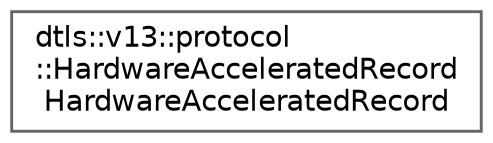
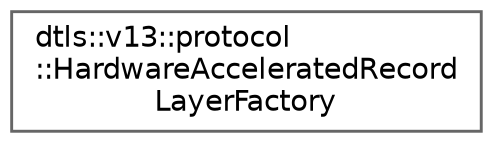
(246, 71) -> (246, 71)
